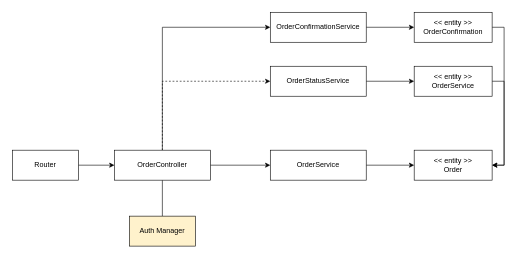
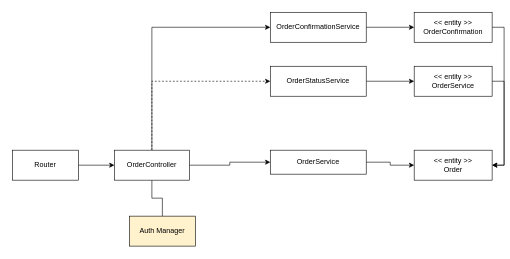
(162, 165) -> (152, 165)
(318, 165) -> (318, 162)
